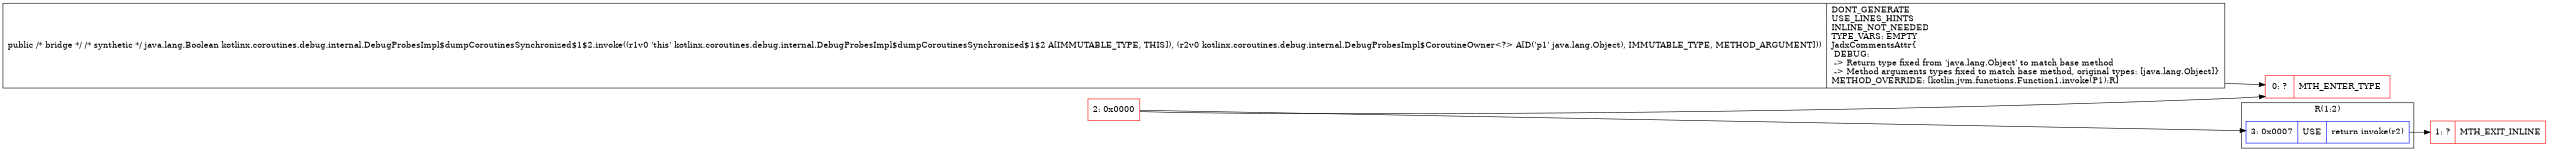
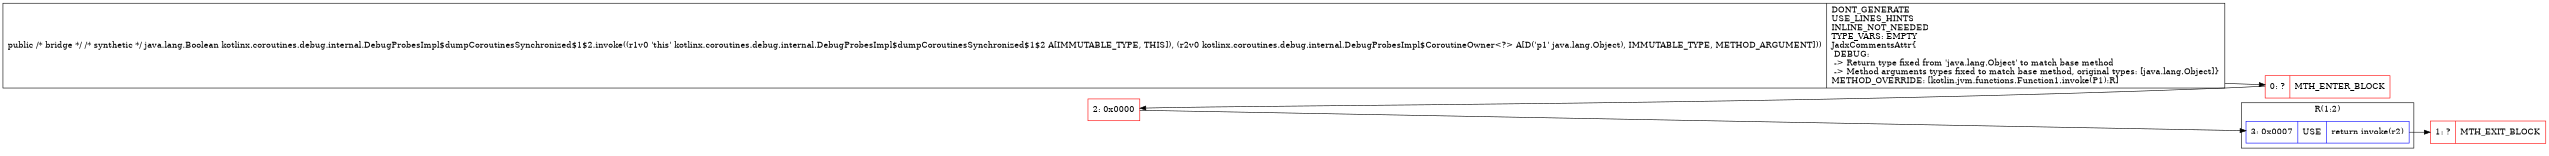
(2340, 87) -> (2340, 87)
(1700, 111) -> (1706, 101)
(2500, 132) -> (2500, 132)
